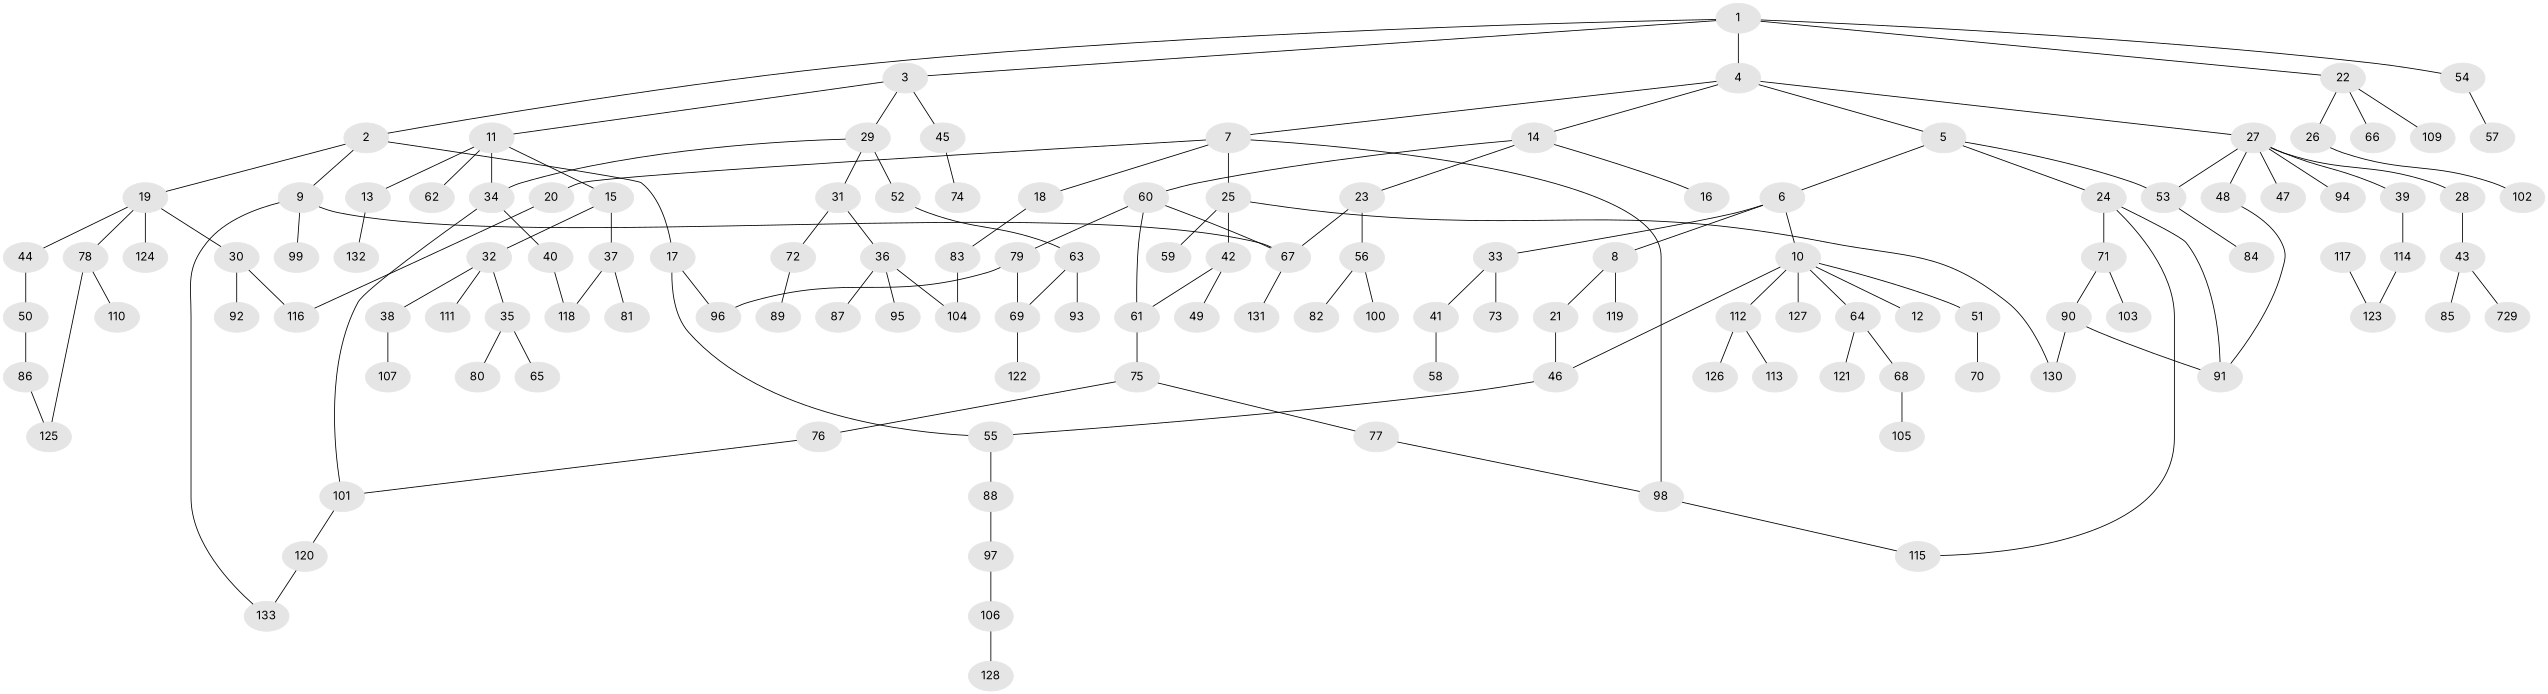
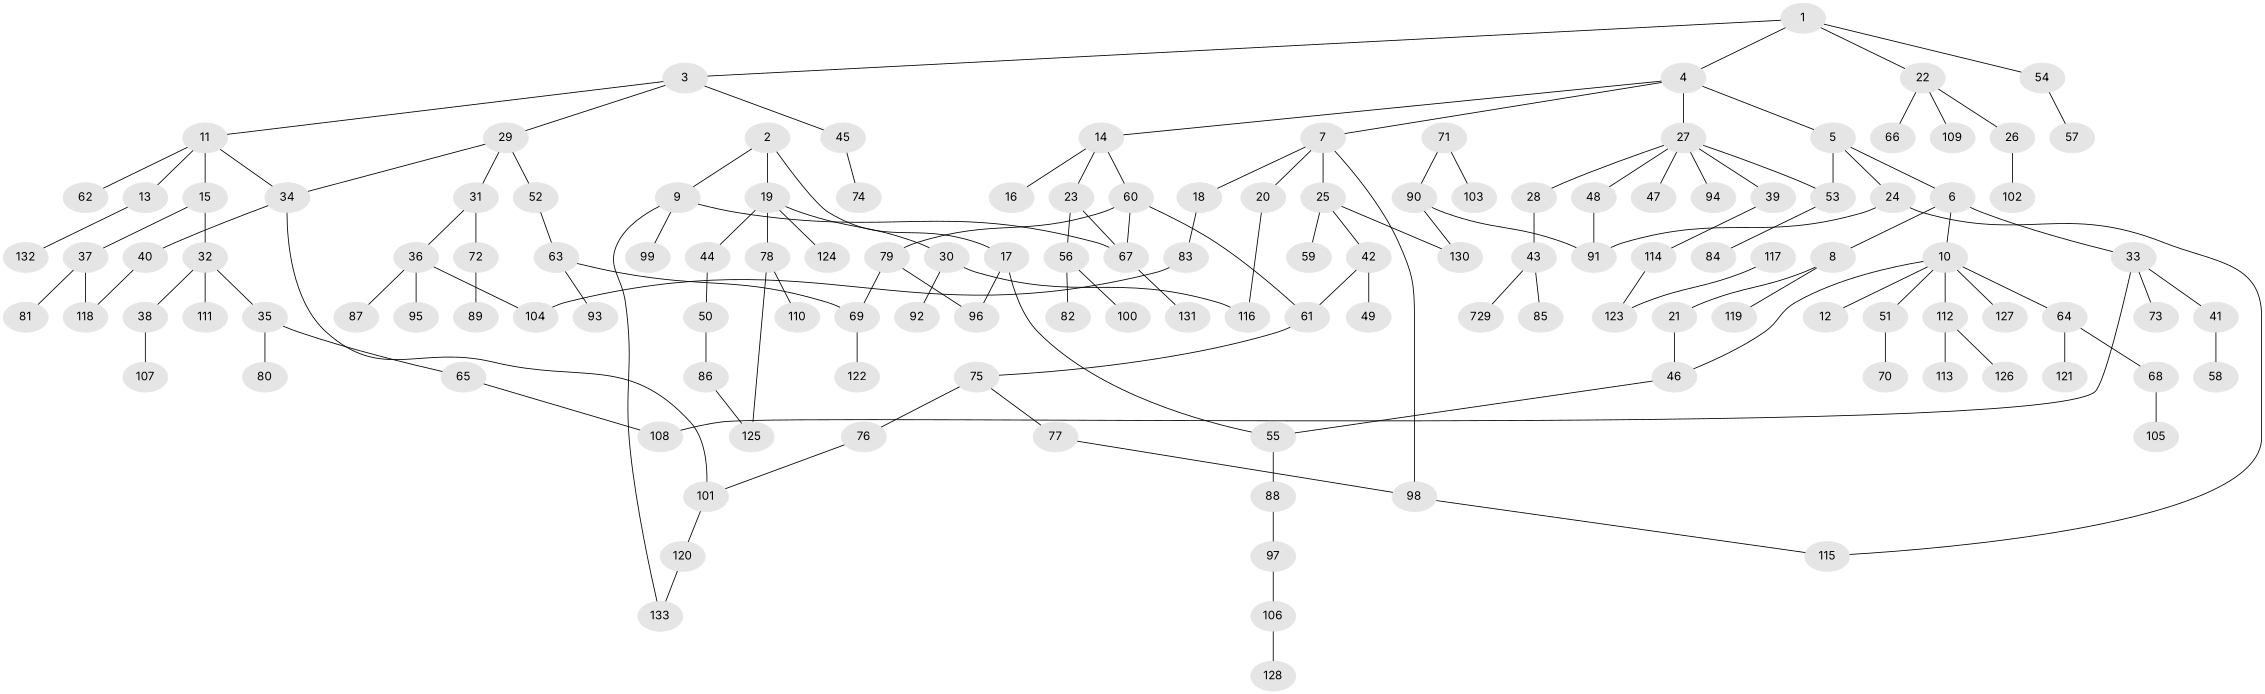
(1049, 49) -> none
(2104, 228) -> none
none -> (660, 437)
